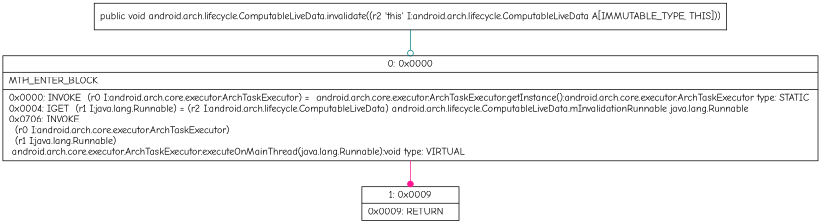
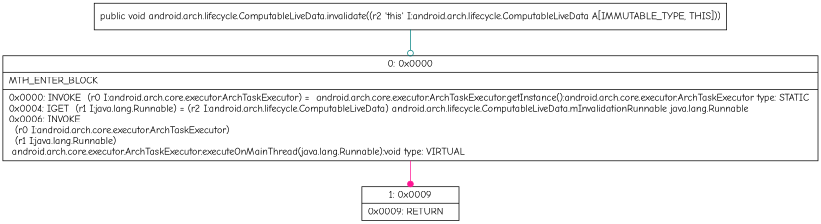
(47, 119) -> (48, 119)
